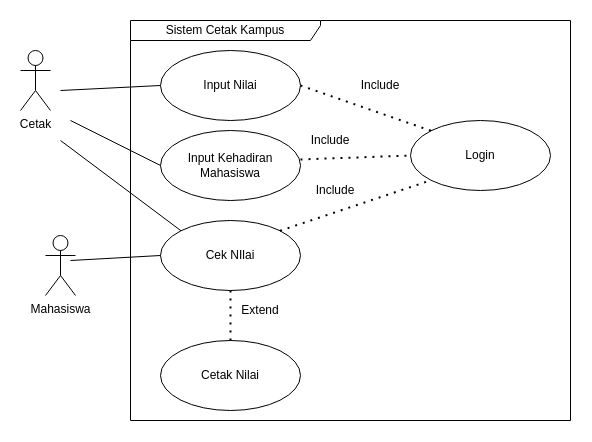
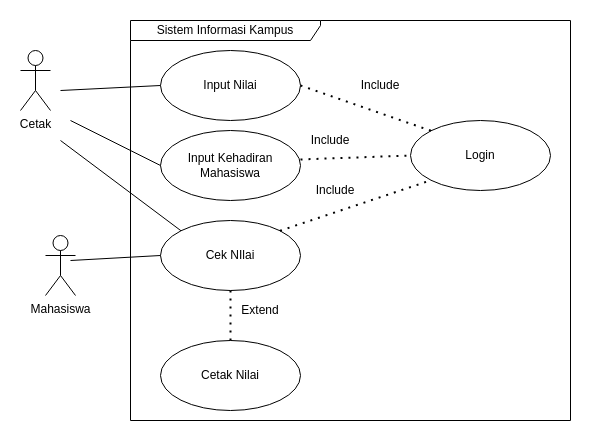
(226, 31) -> (226, 31)
